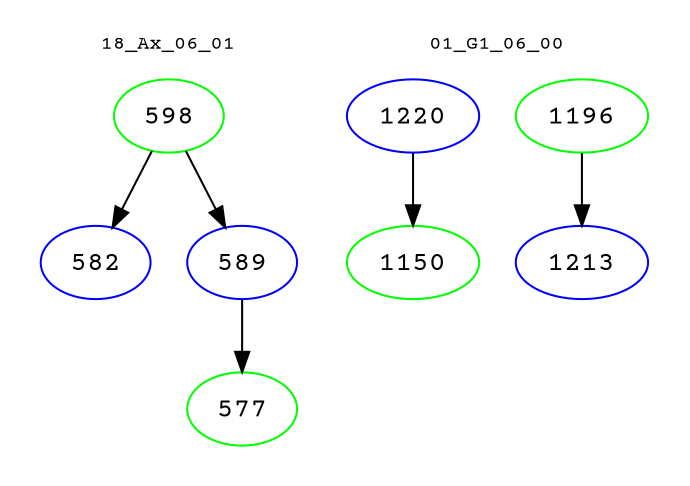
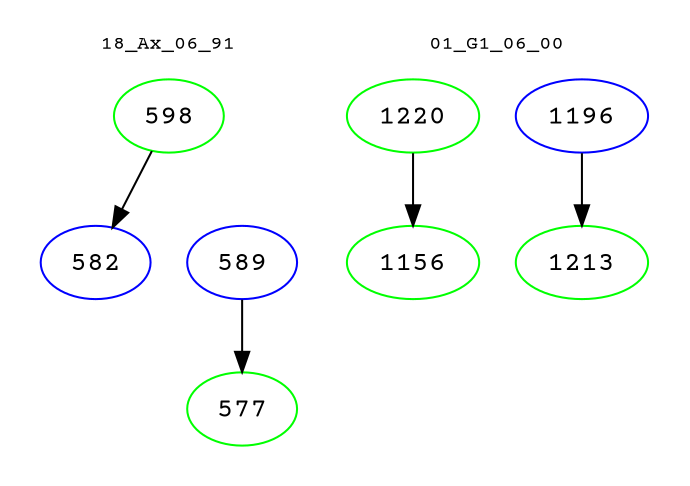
(169, 44) -> (169, 44)
(413, 116) -> (413, 116)
(582, 116) -> (582, 116)
(201, 180) -> none
(413, 262) -> (413, 262)
(582, 262) -> (582, 262)
